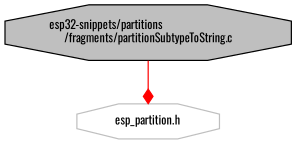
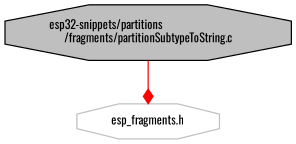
(148, 121) -> (148, 121)
